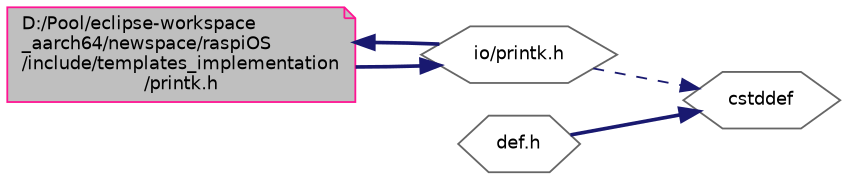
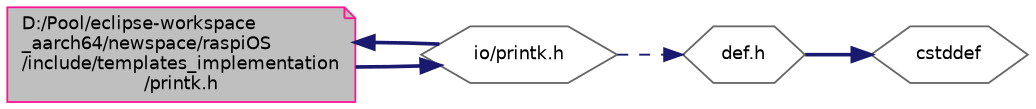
(637, 77) -> (641, 55)
